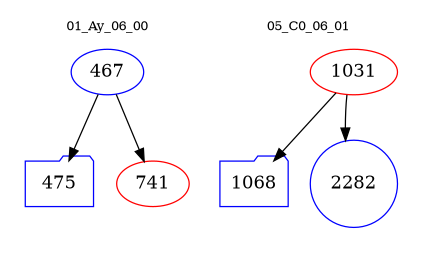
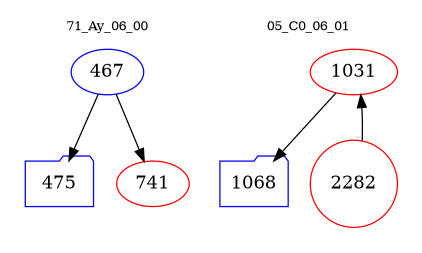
(107, 27) -> (107, 27)
(346, 111) -> (362, 124)
(354, 184) -> (354, 184)
